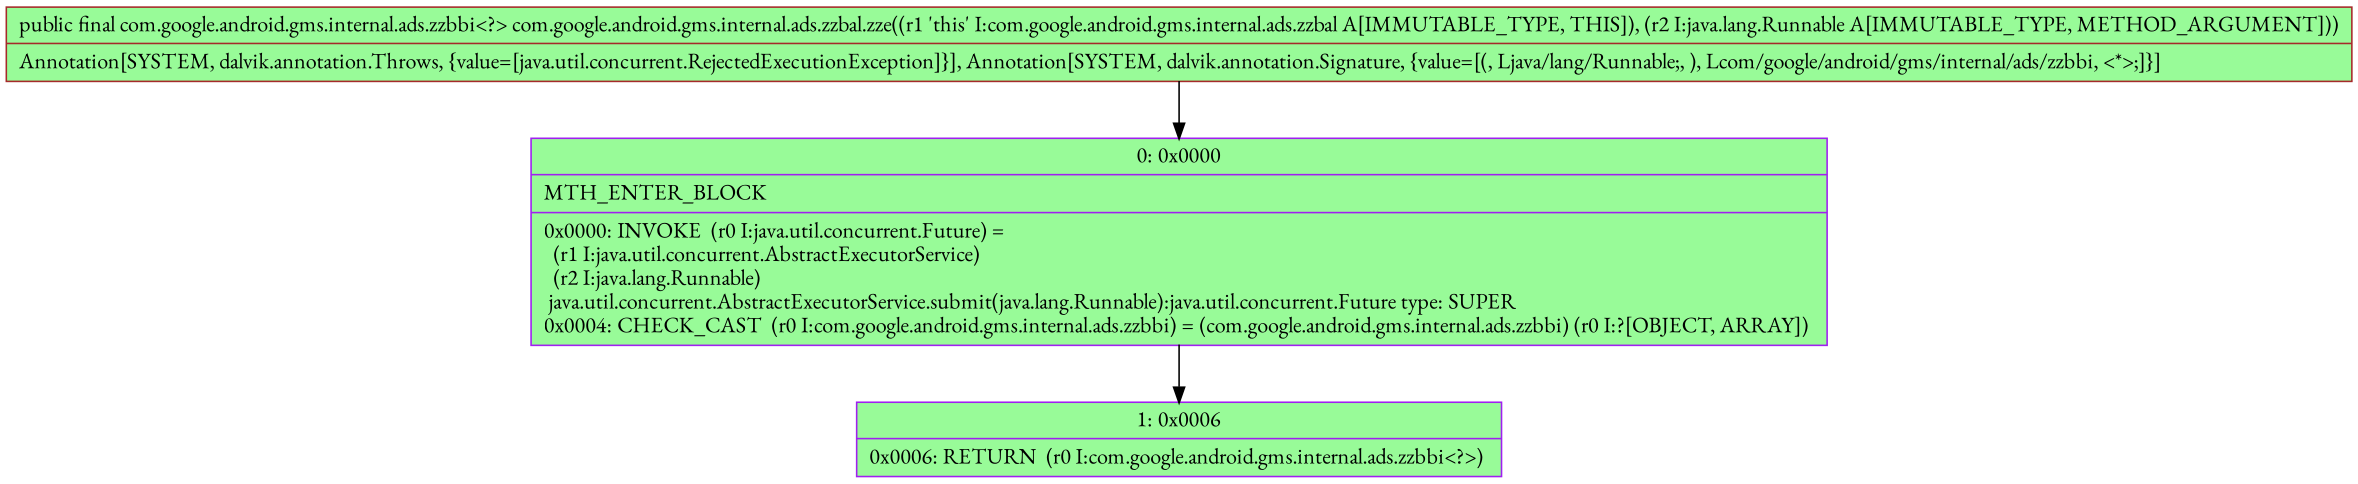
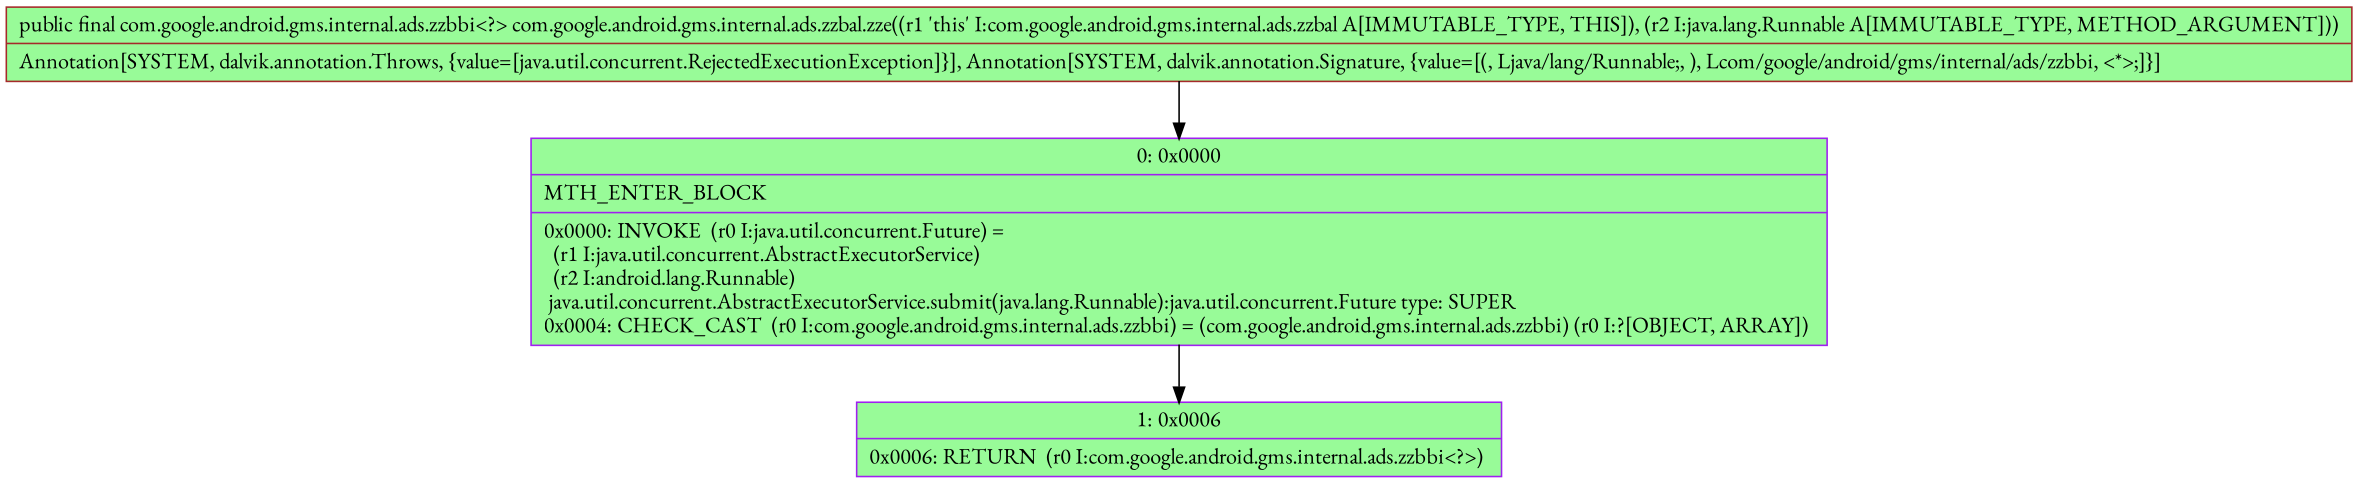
(653, 278) -> (670, 278)
